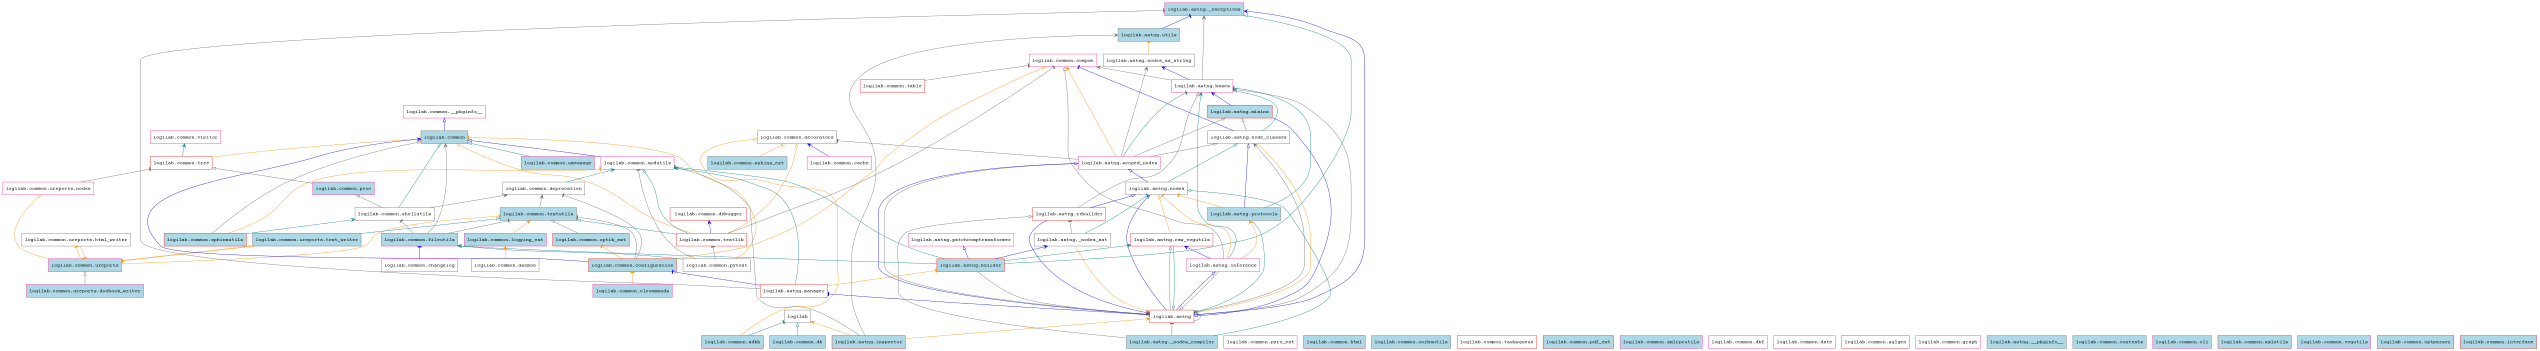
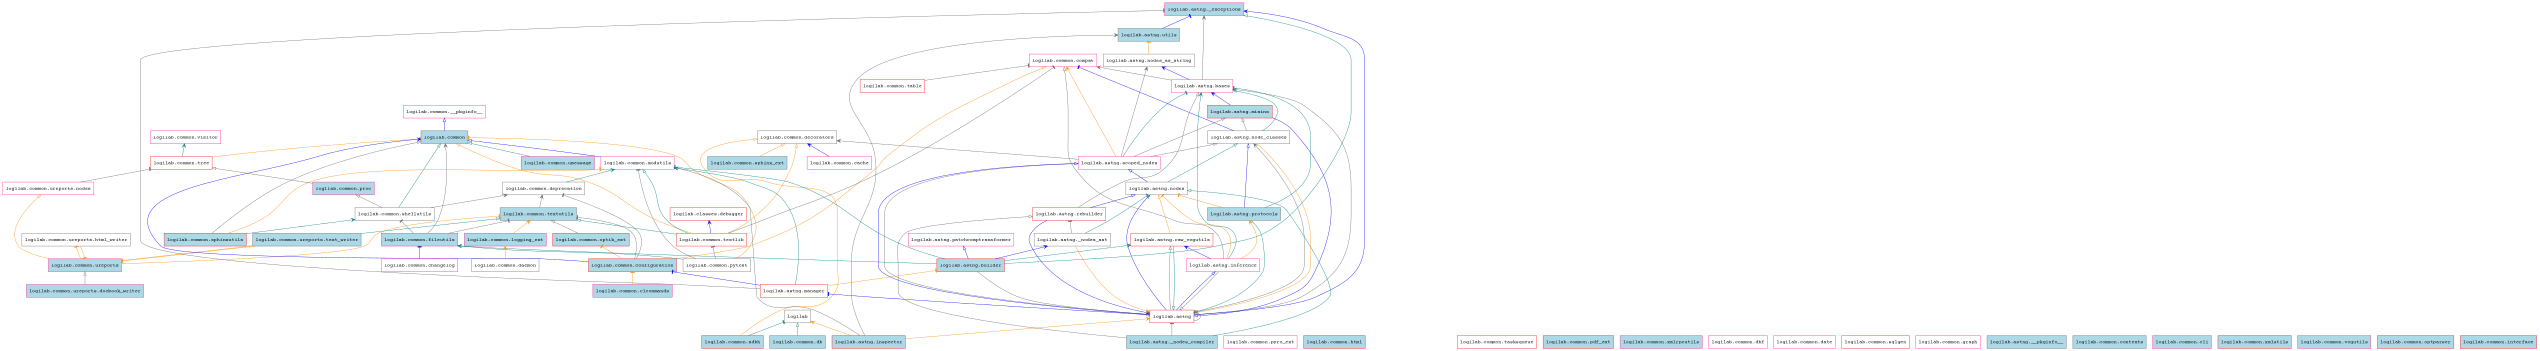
(958, 150) -> (958, 150)
(708, 214) -> (708, 214)
(1411, 342) -> none
